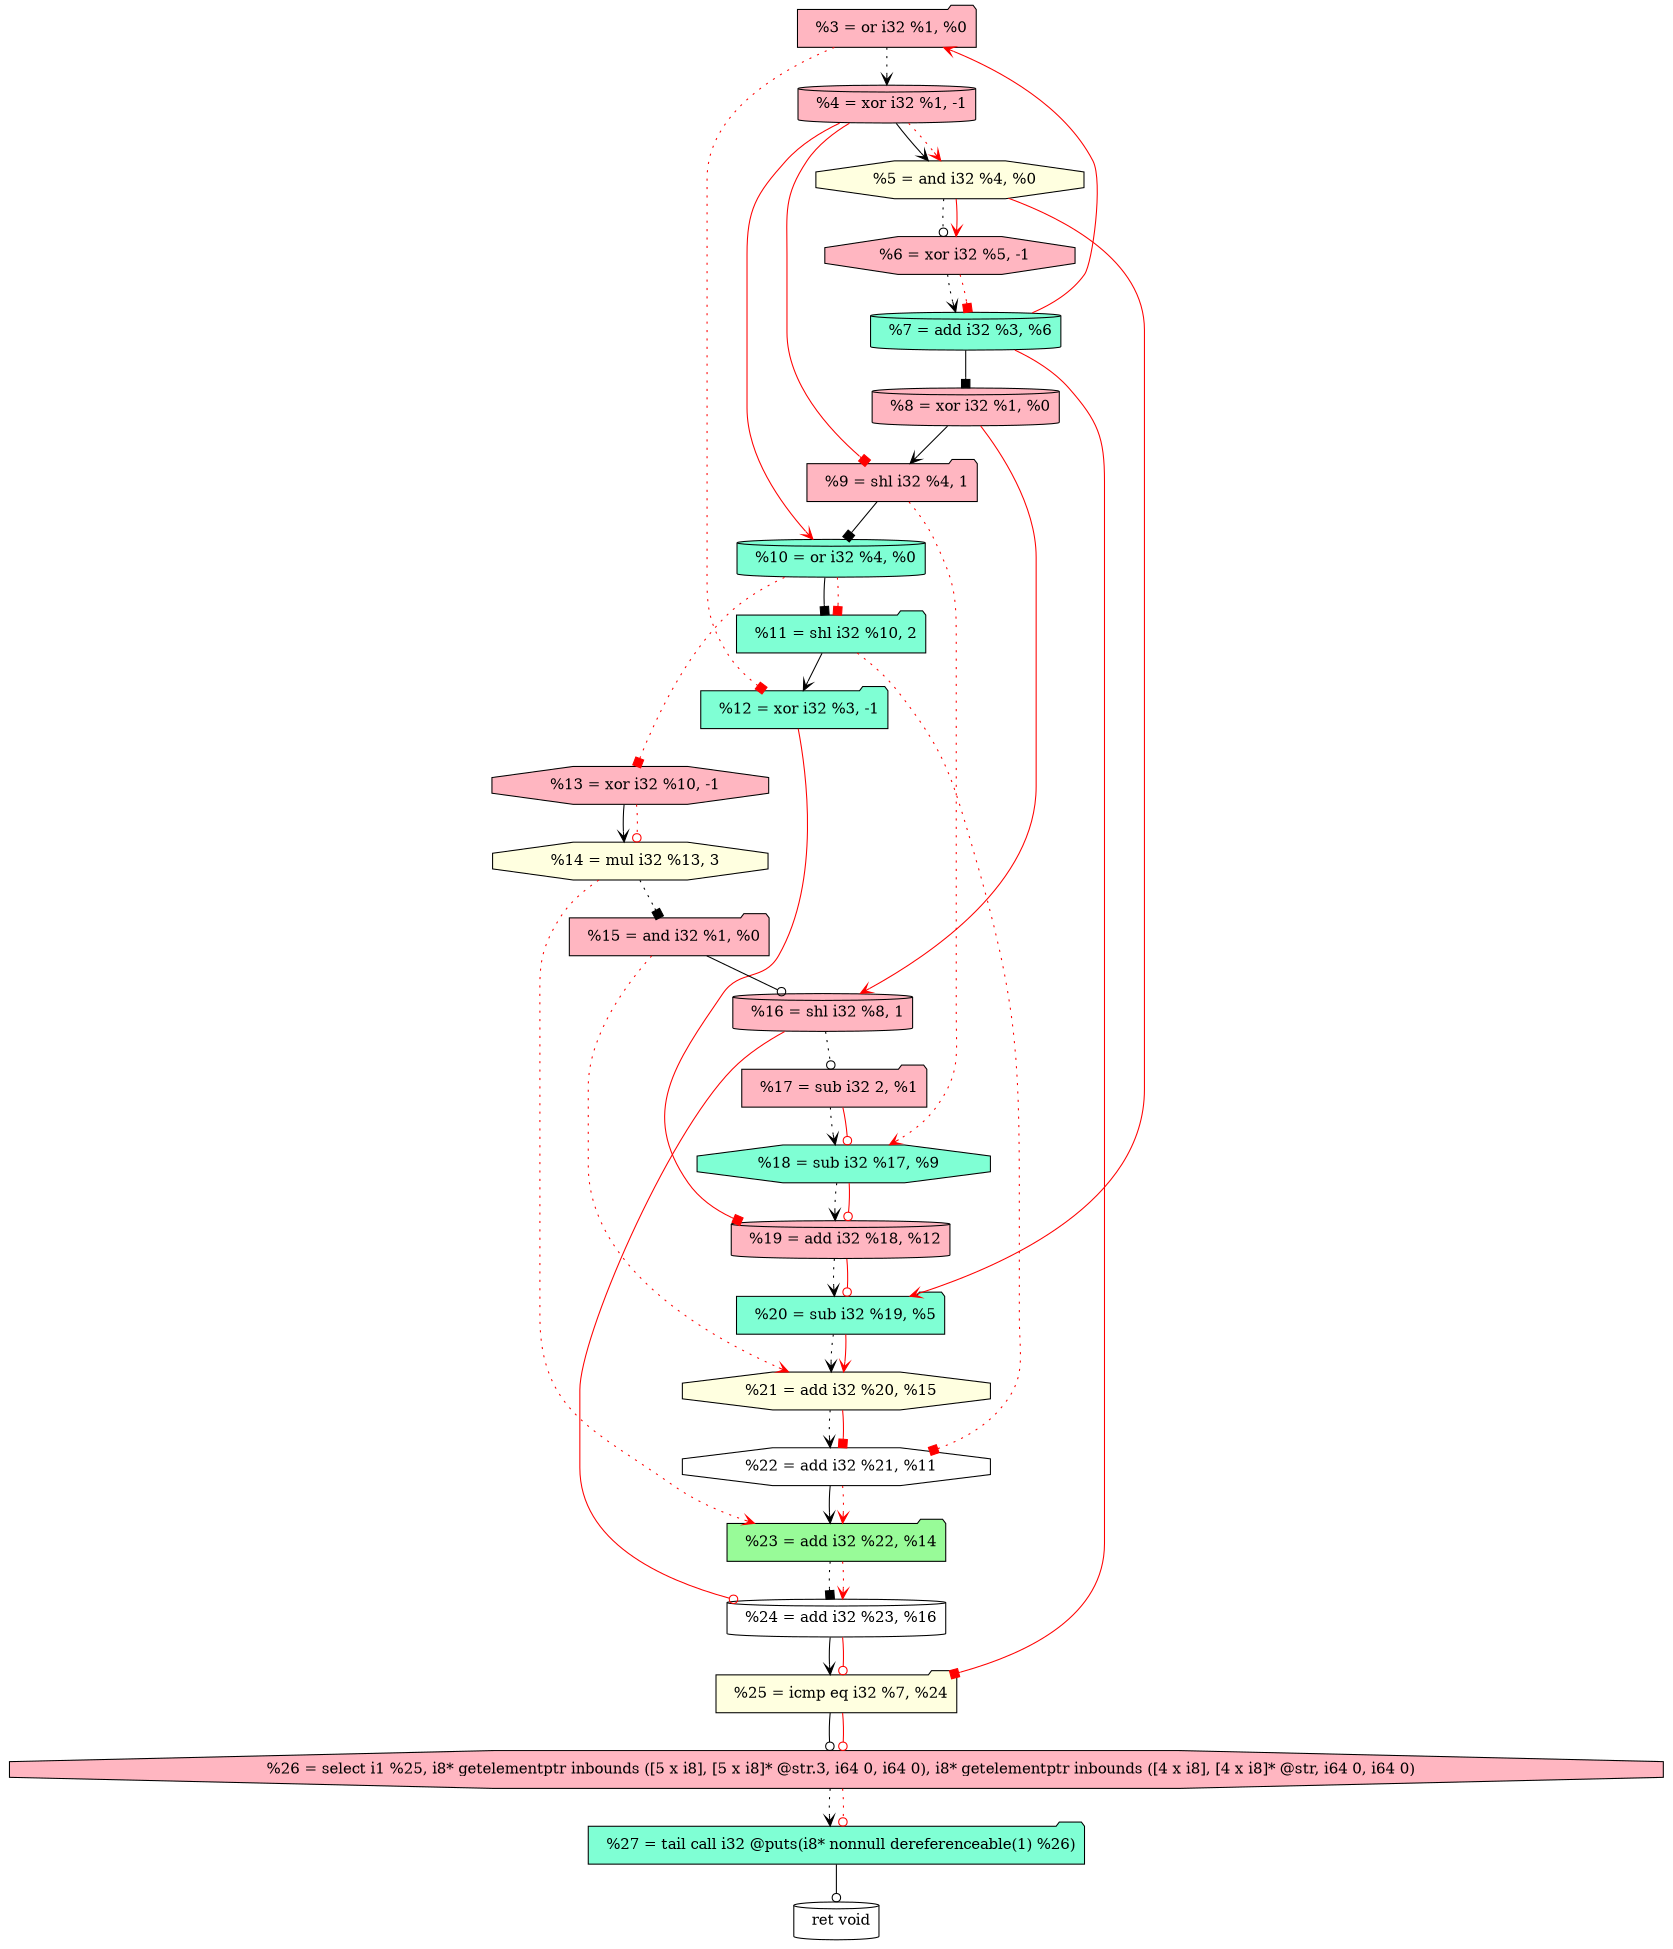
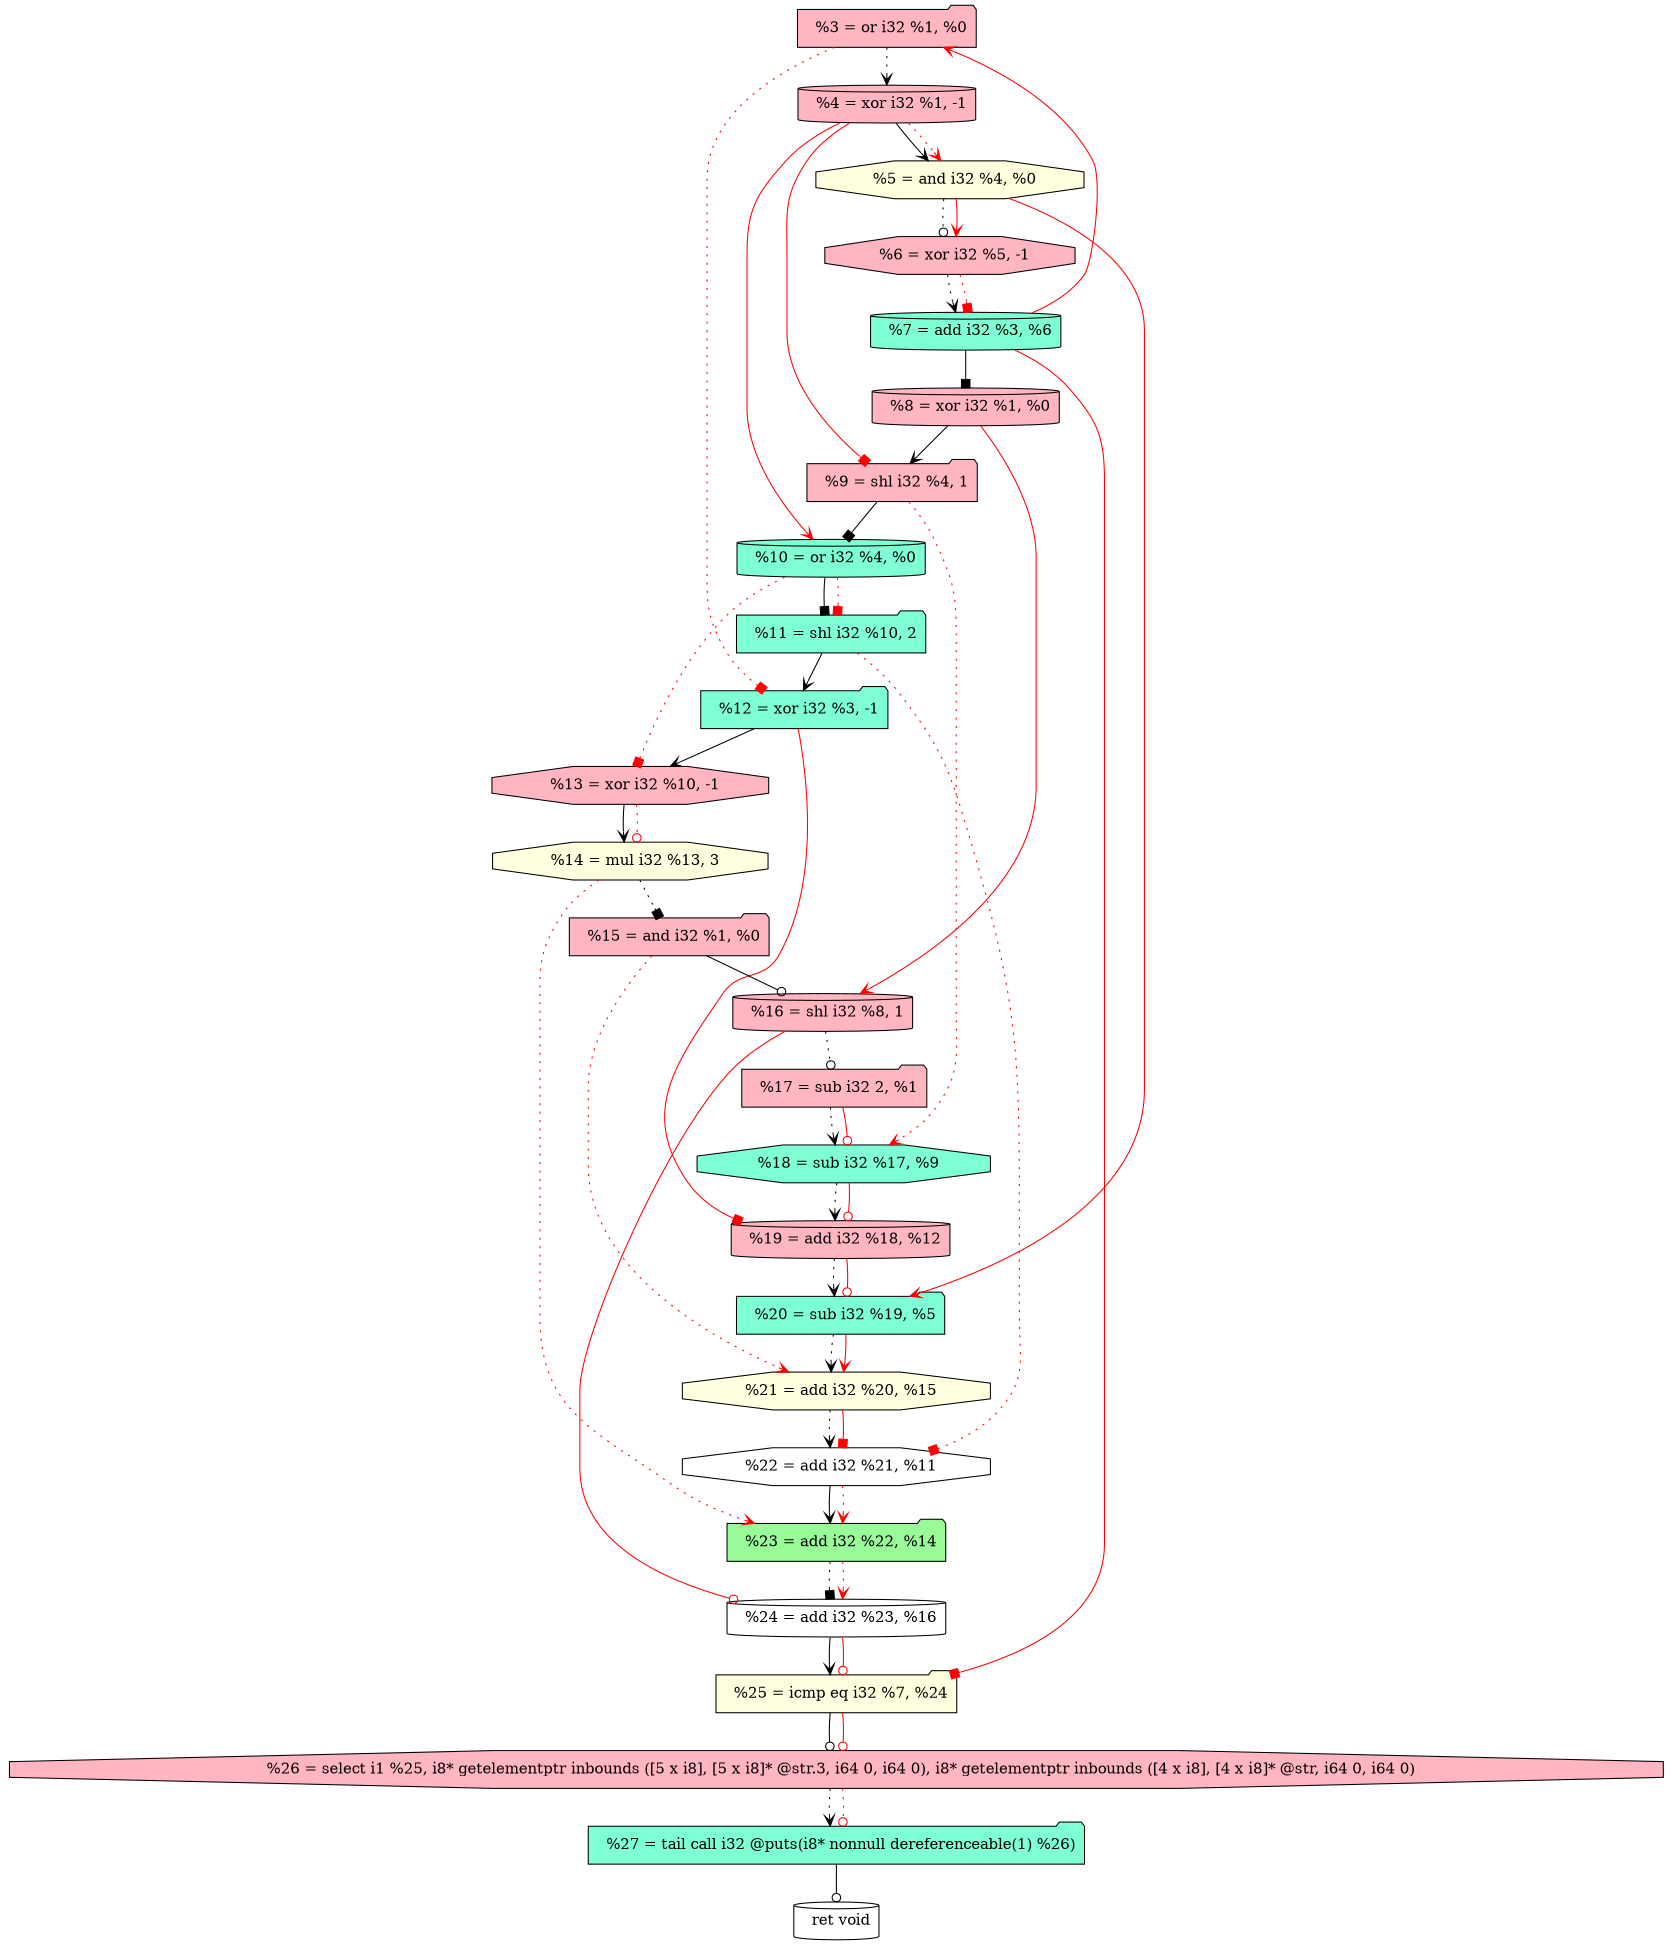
none -> (717, 745)
